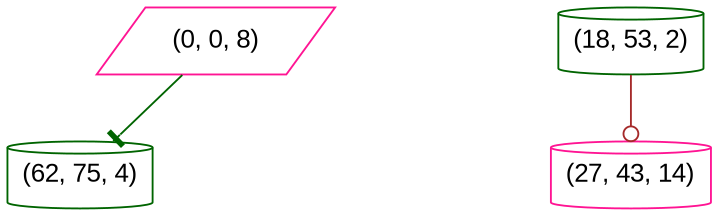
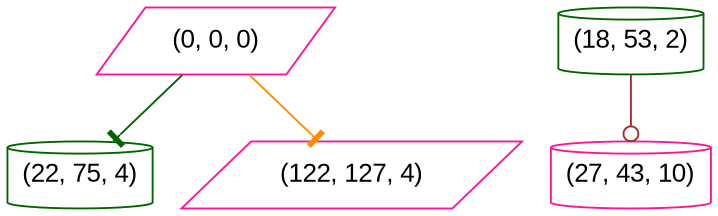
(216, 41) -> (216, 41)
(80, 175) -> (80, 175)
none -> (352, 175)
(631, 175) -> (631, 175)
